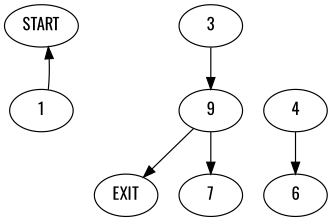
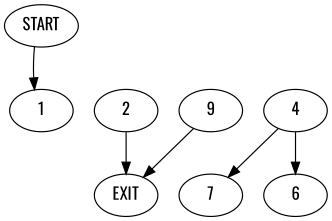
(211, 26) -> none
(49, 74) -> (34, 62)
none -> (126, 111)
(211, 147) -> (258, 149)
